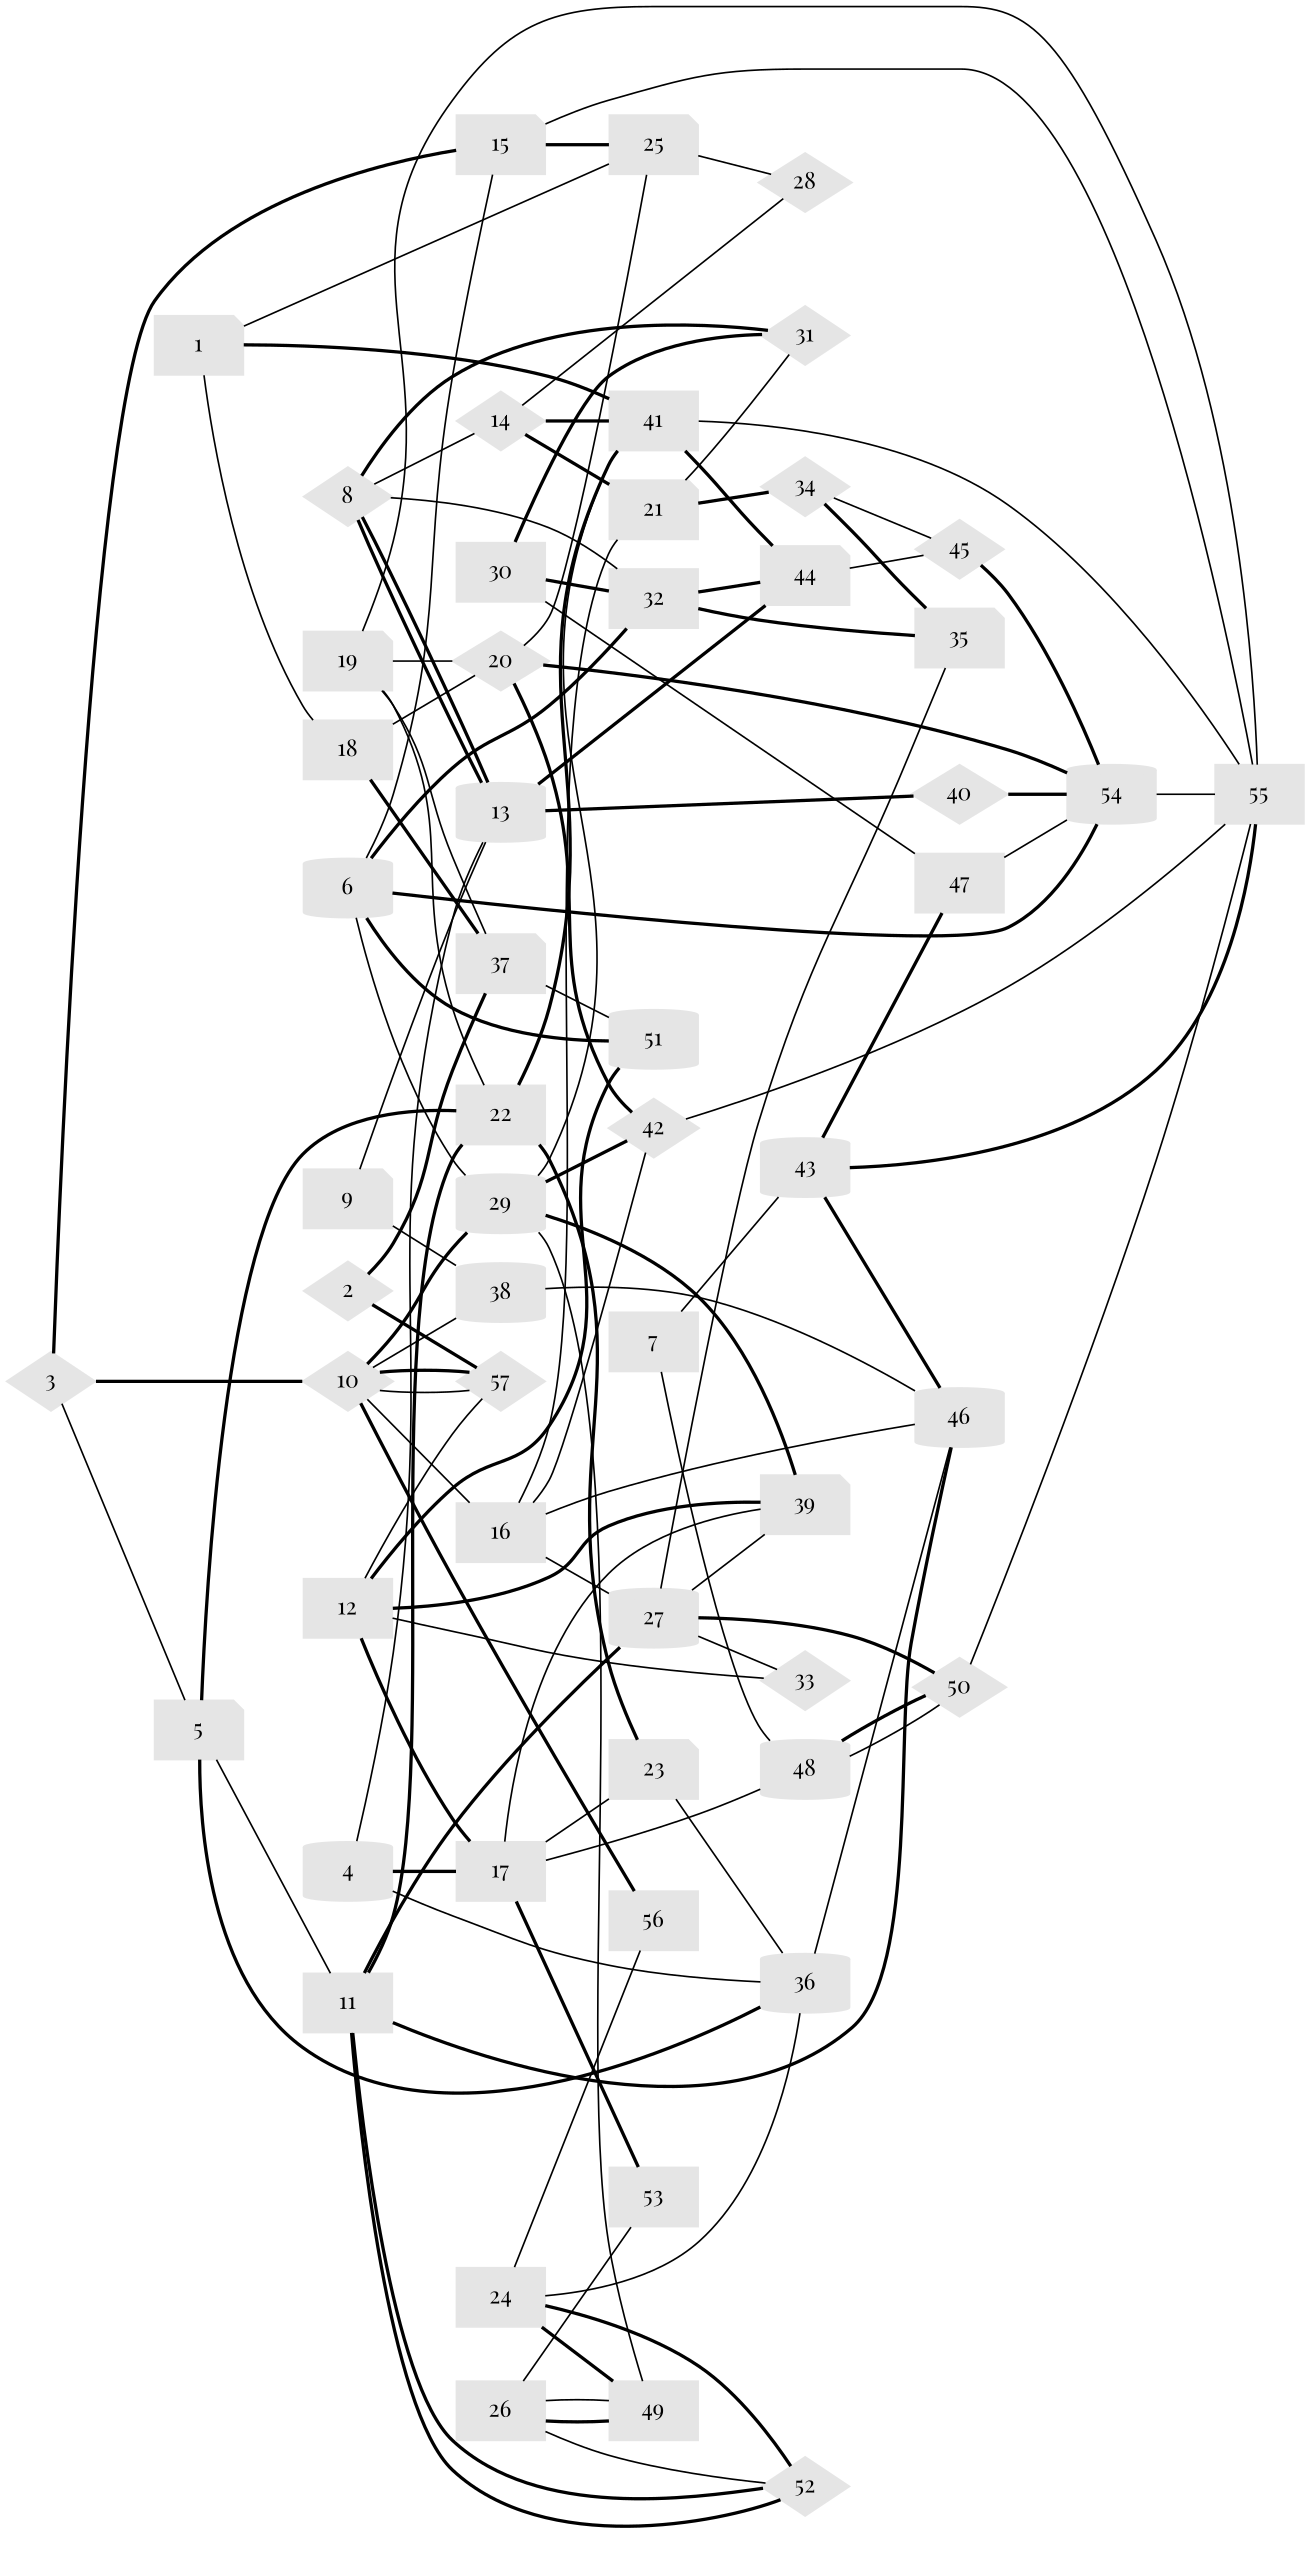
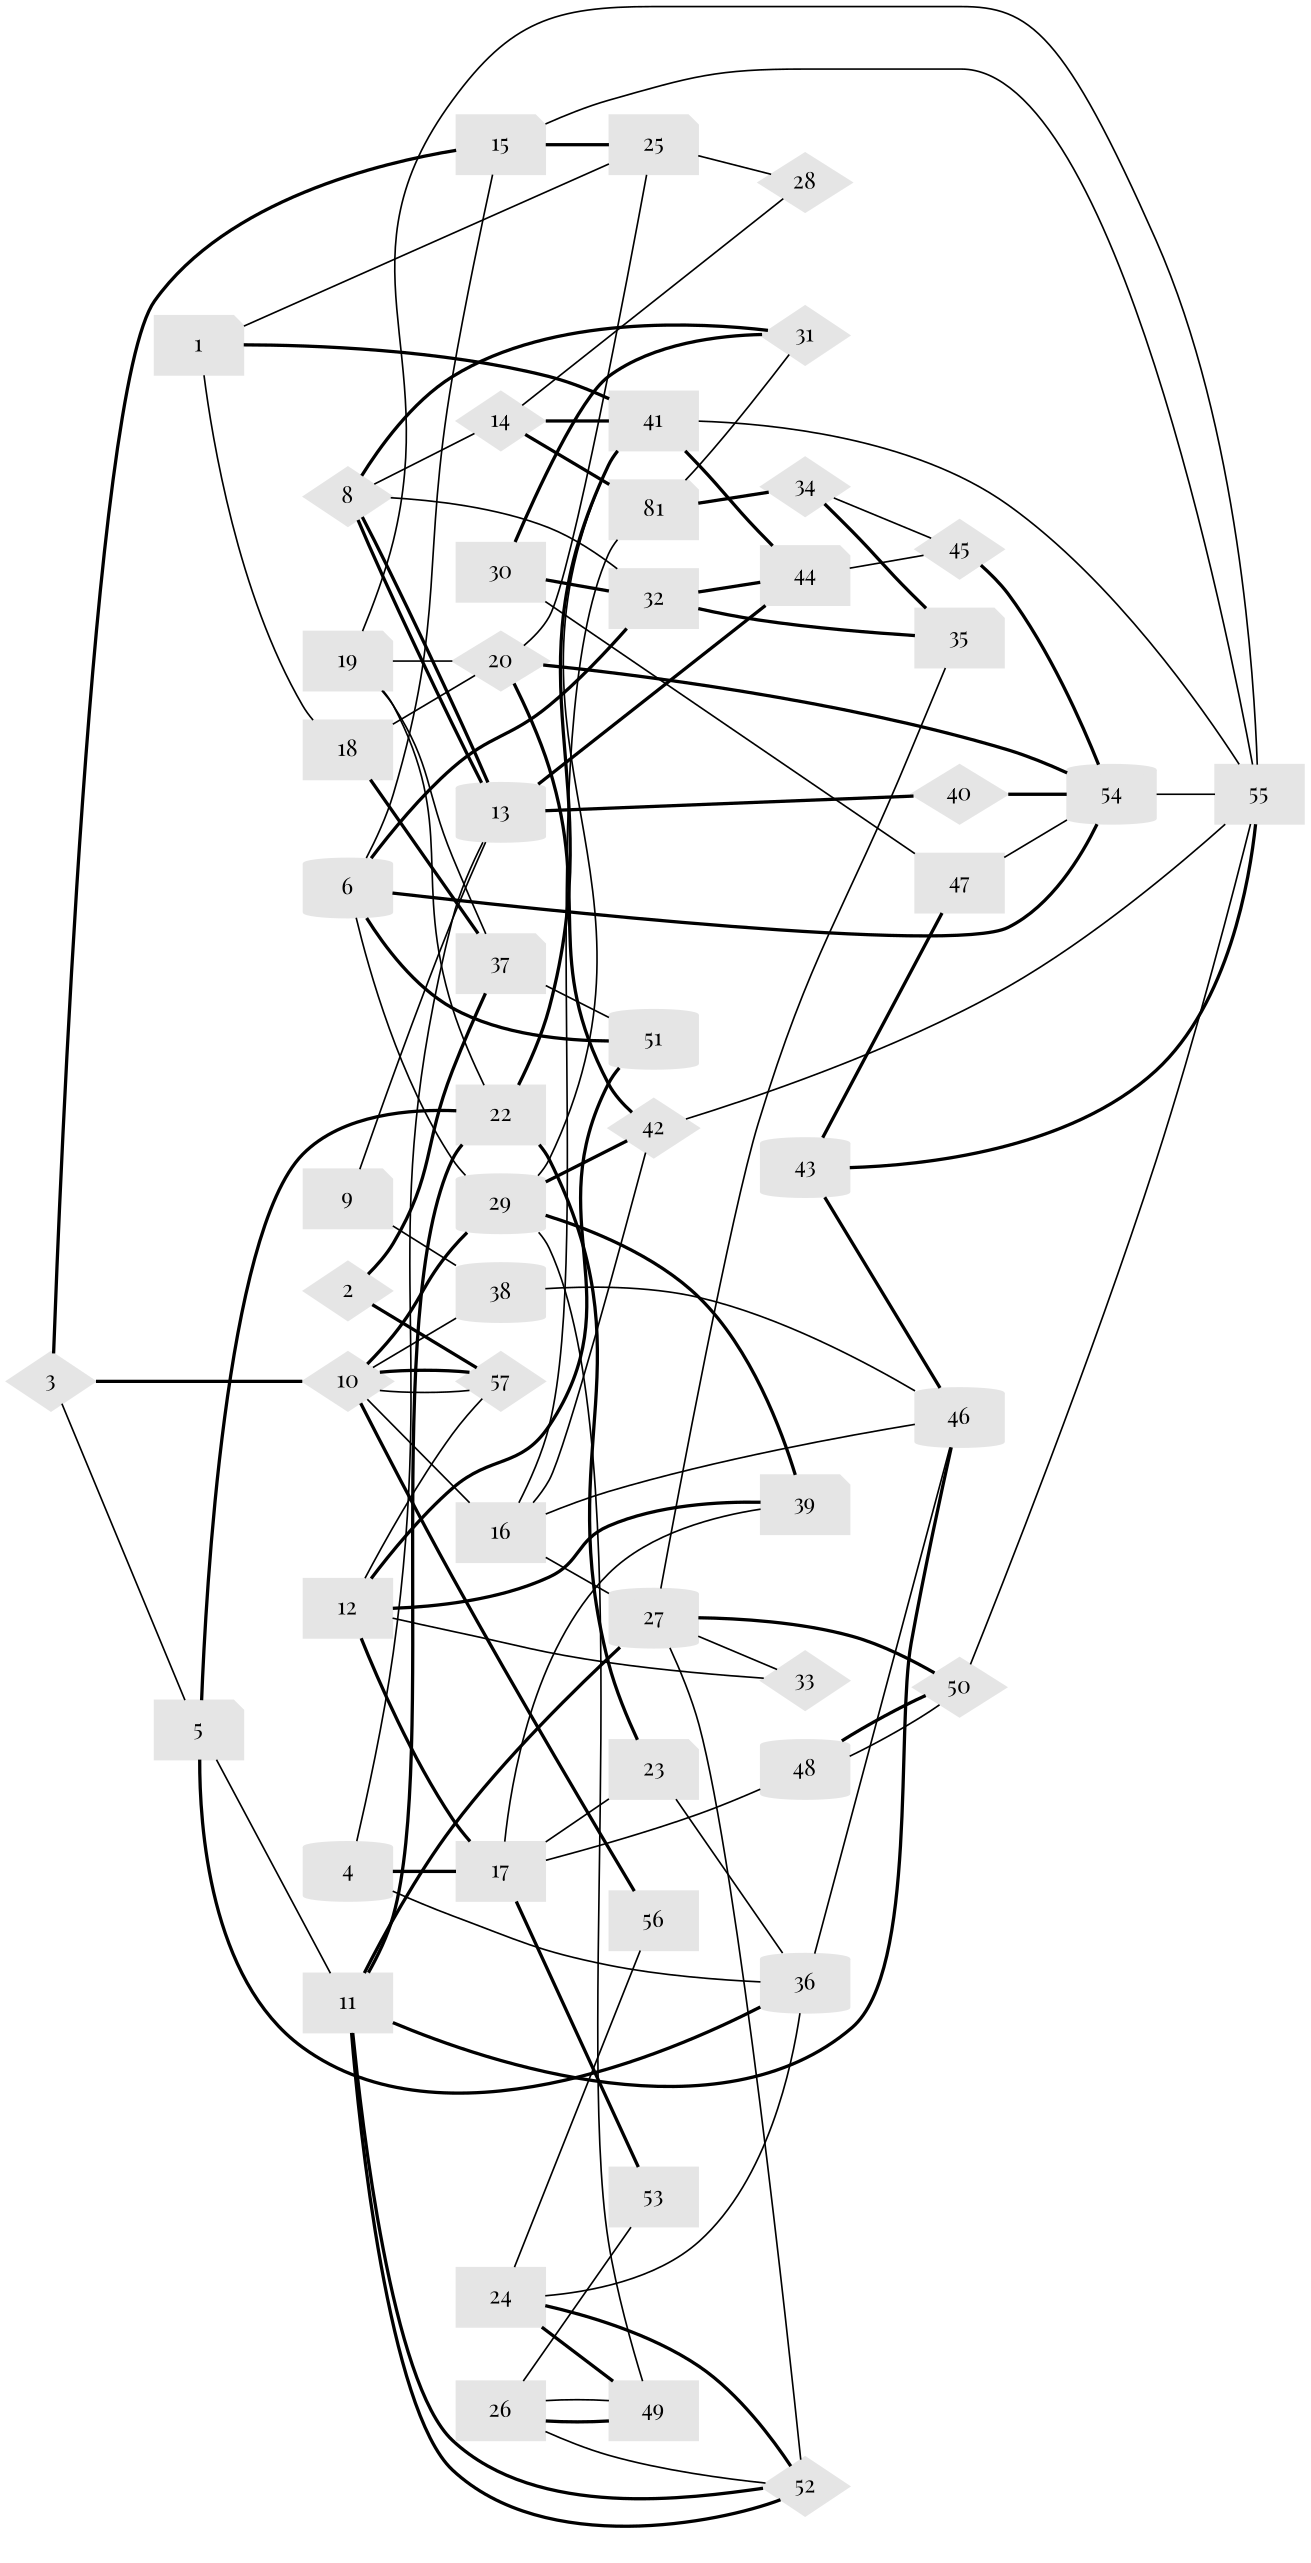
(654, 510) -> (654, 510)
(654, 1342) -> none
(728, 1562) -> (753, 2050)
